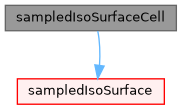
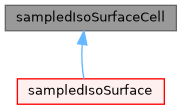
(100, 48) -> (82, 62)
